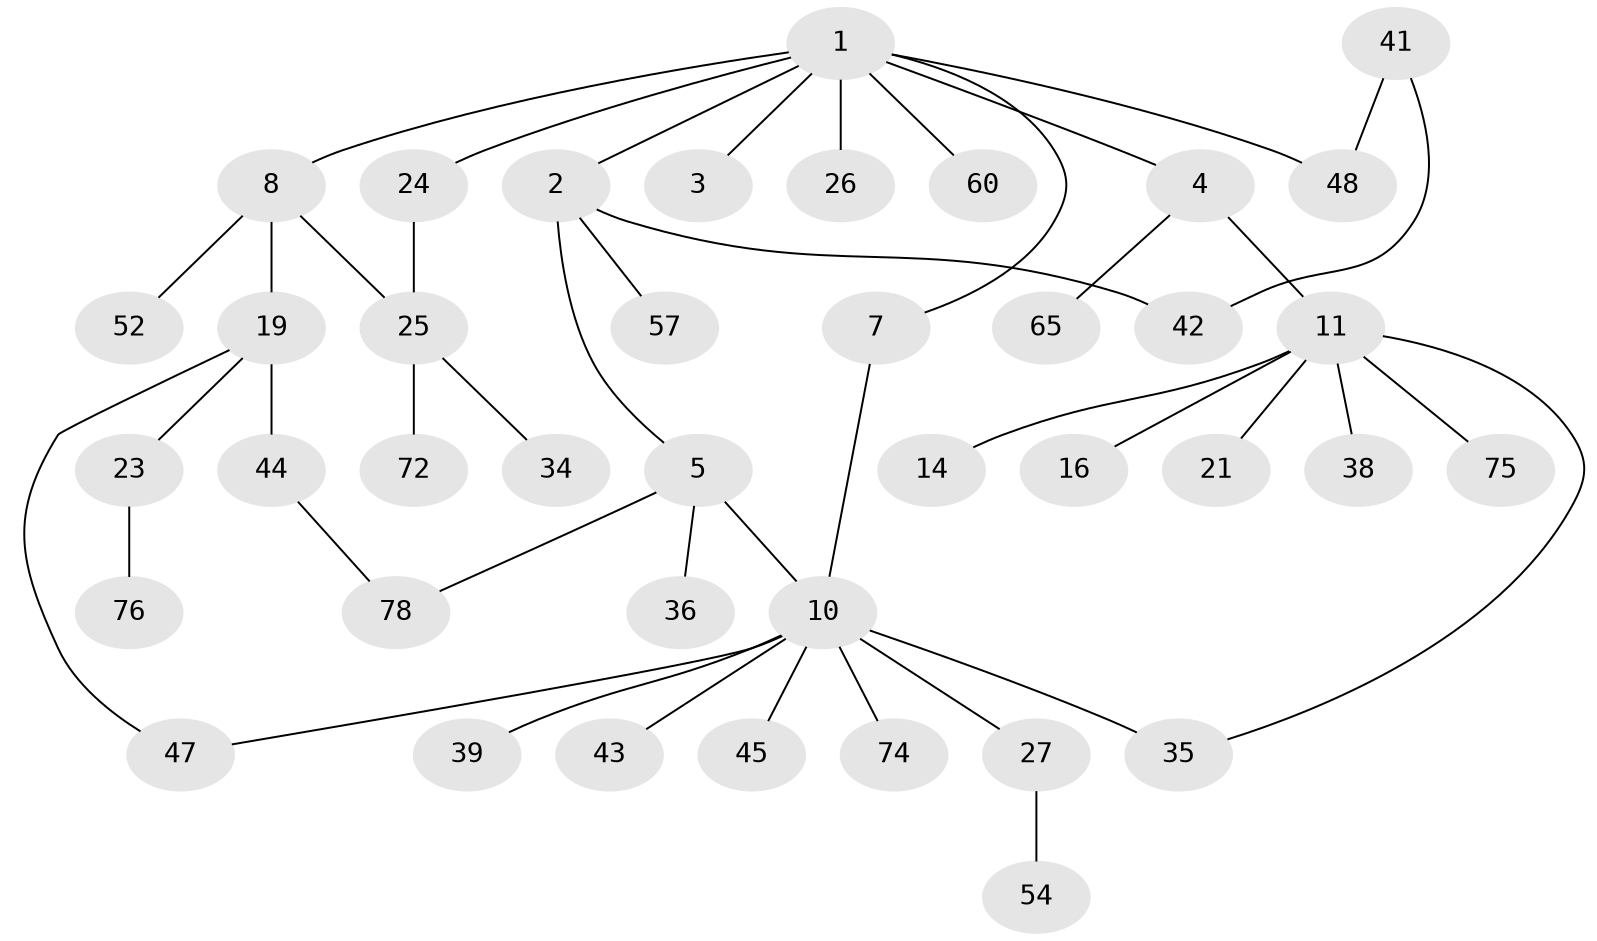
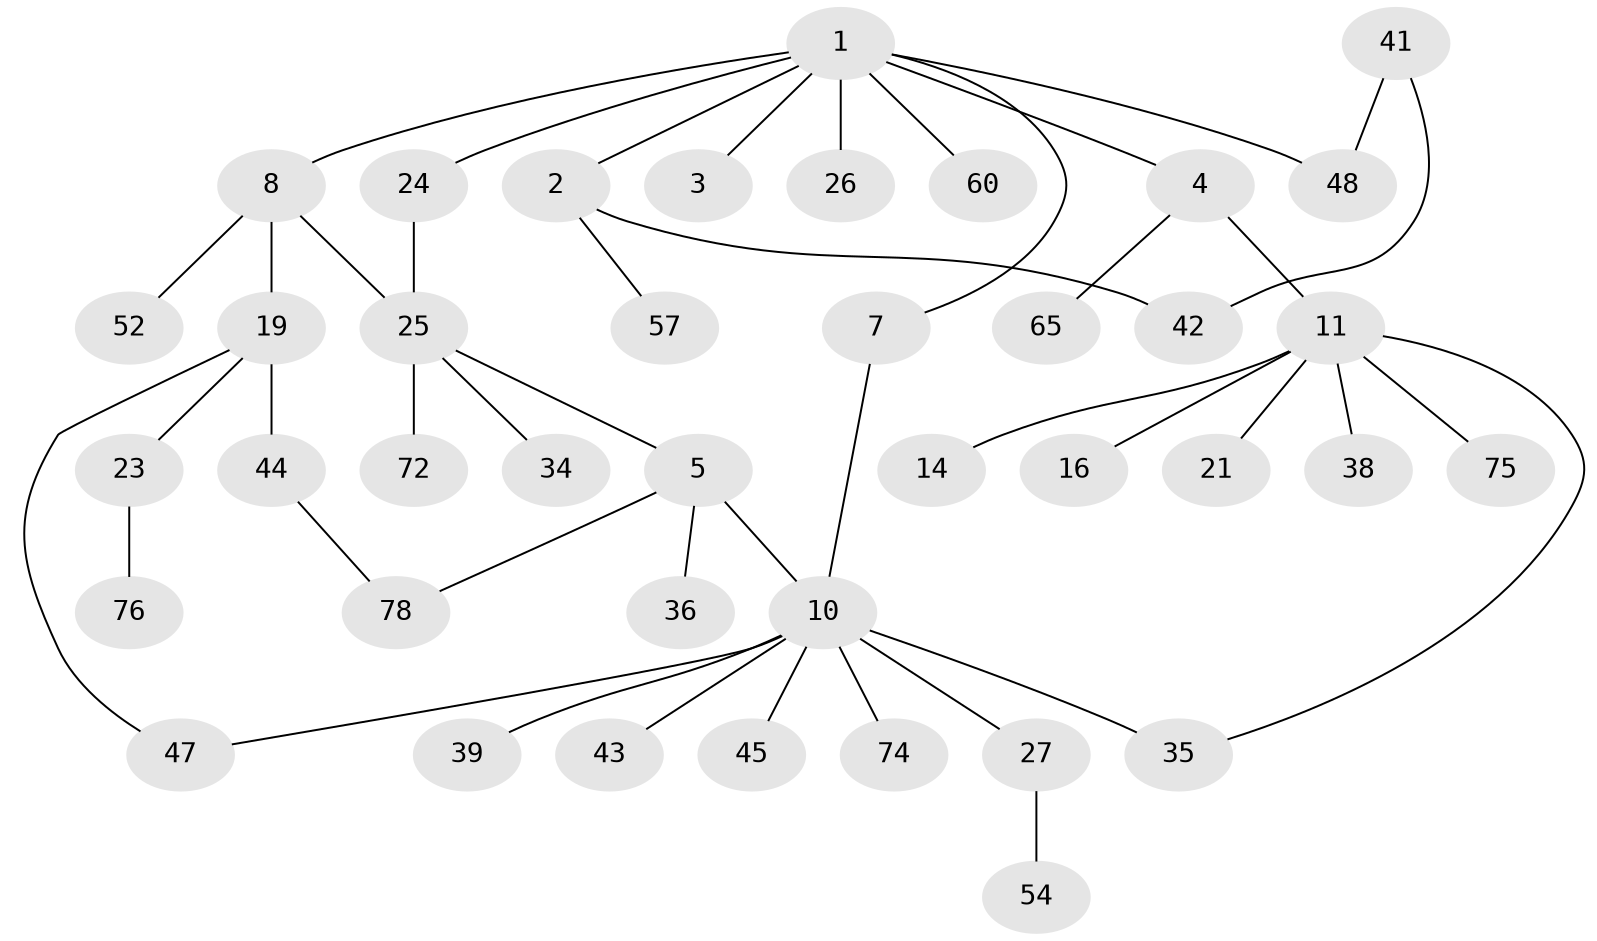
(585, 345) -> (556, 399)
